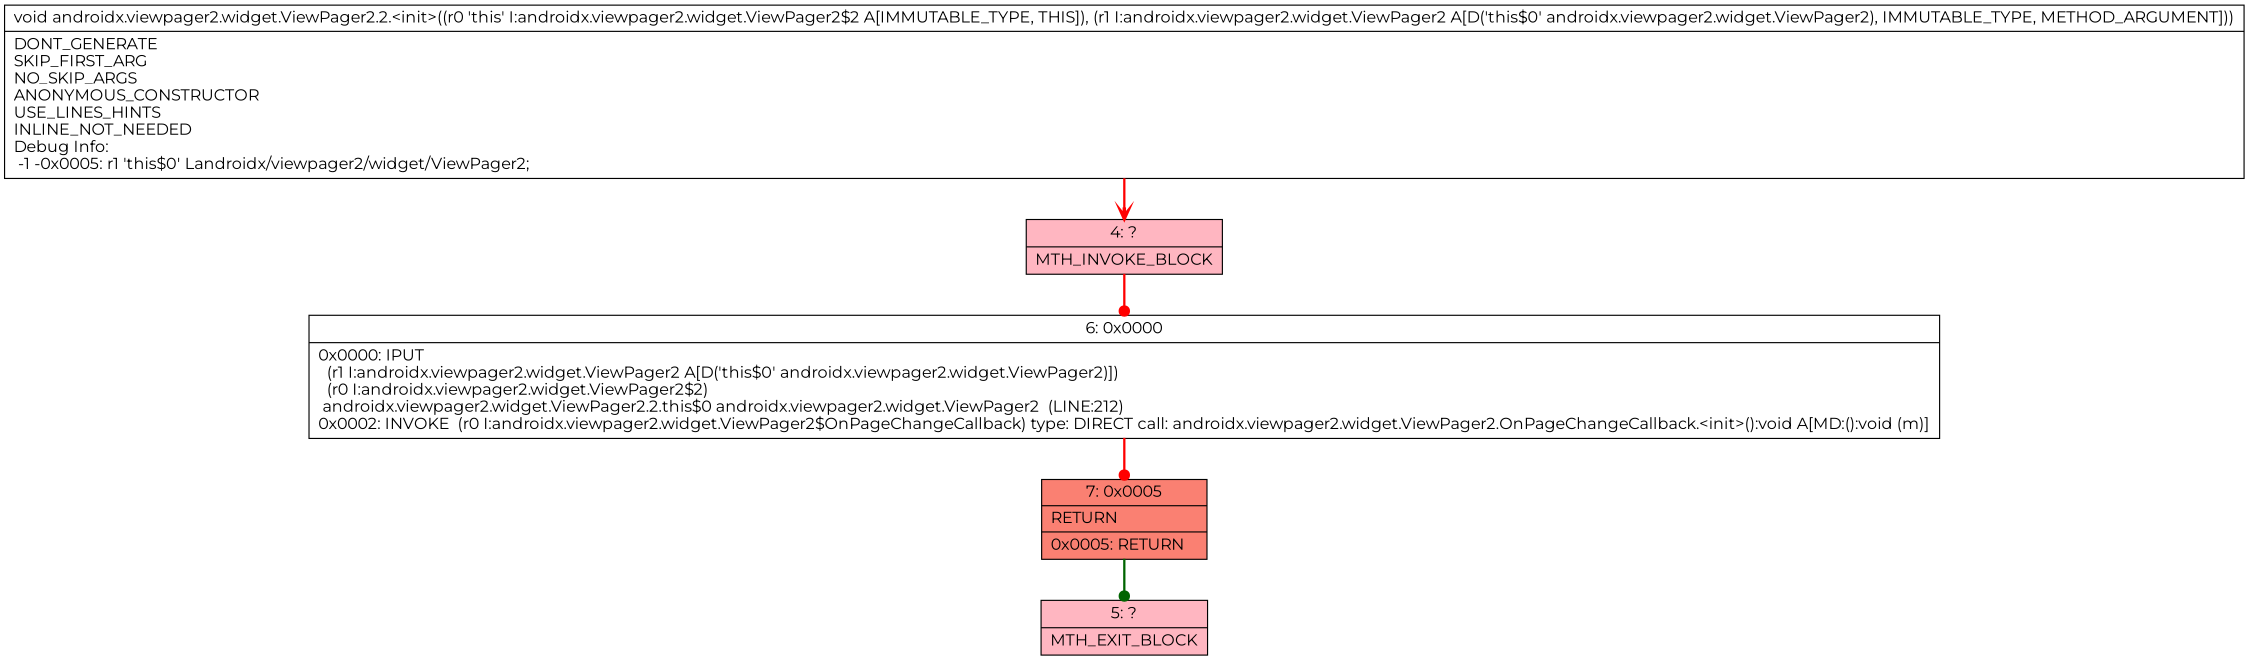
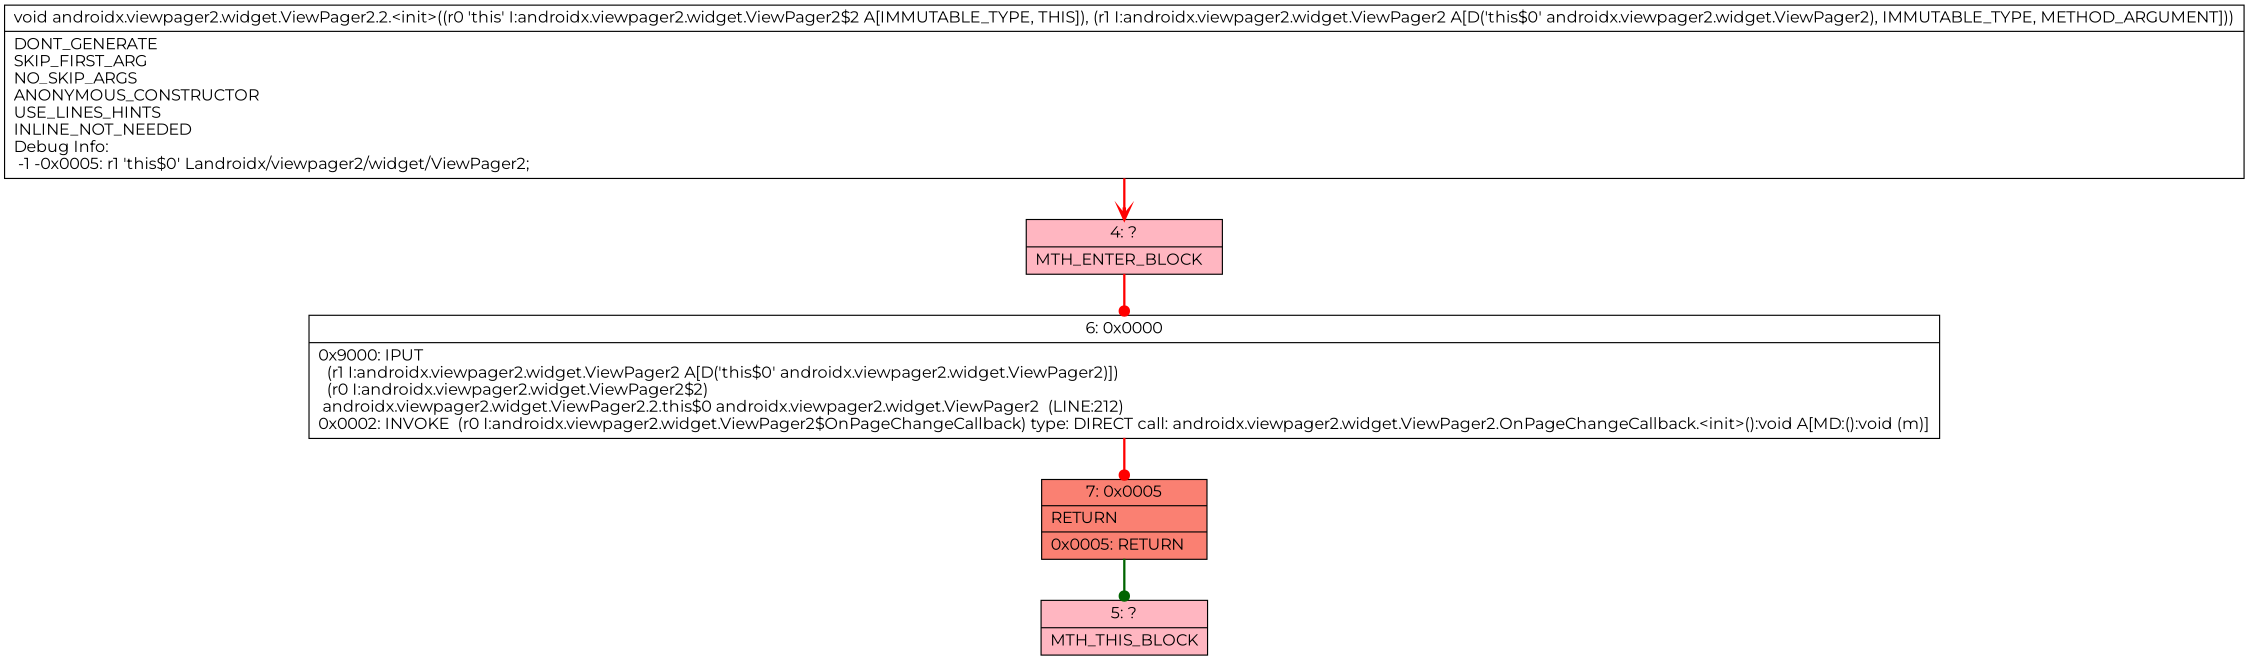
(1124, 260) -> (1119, 260)
(376, 356) -> (375, 356)
(1124, 641) -> (1124, 641)
